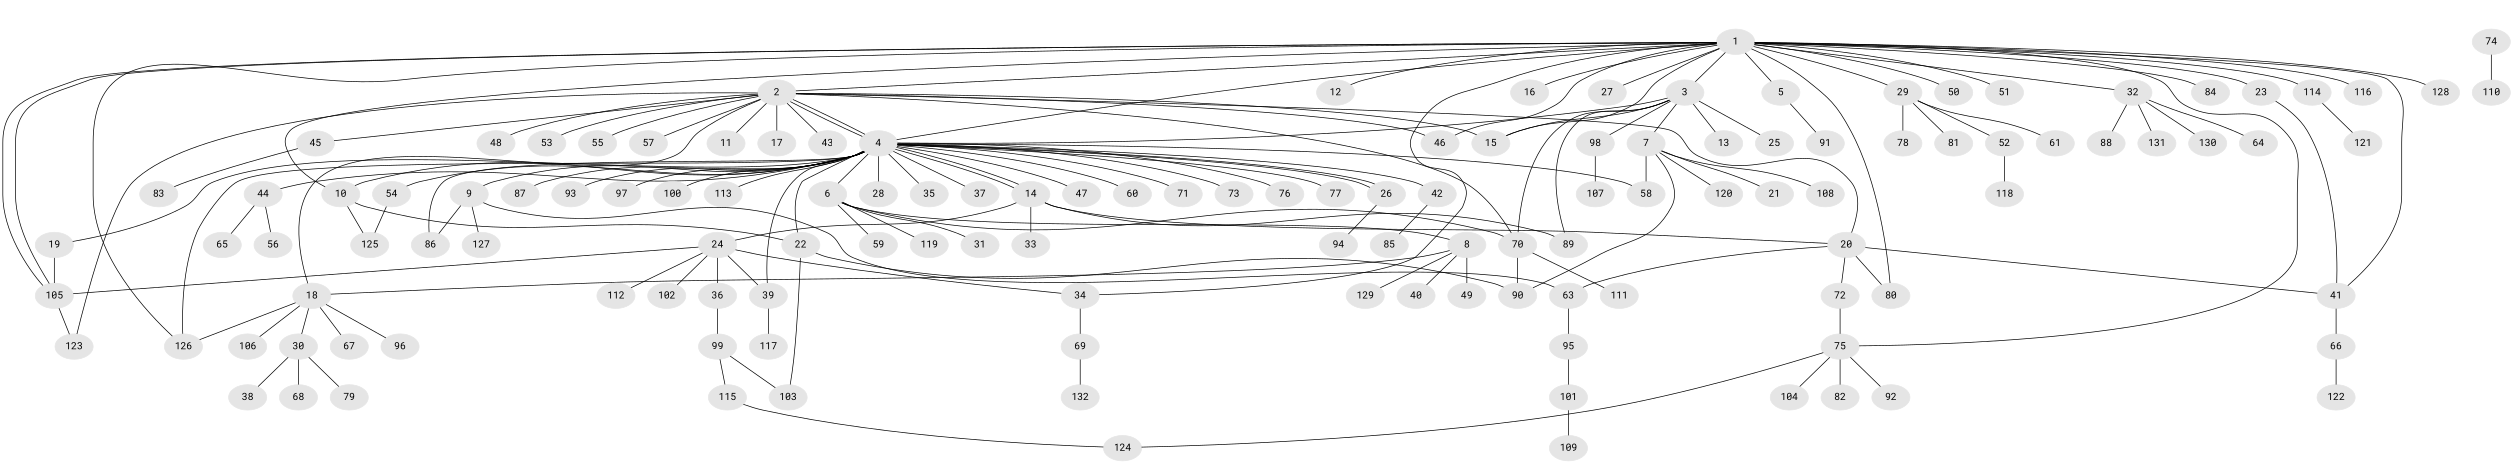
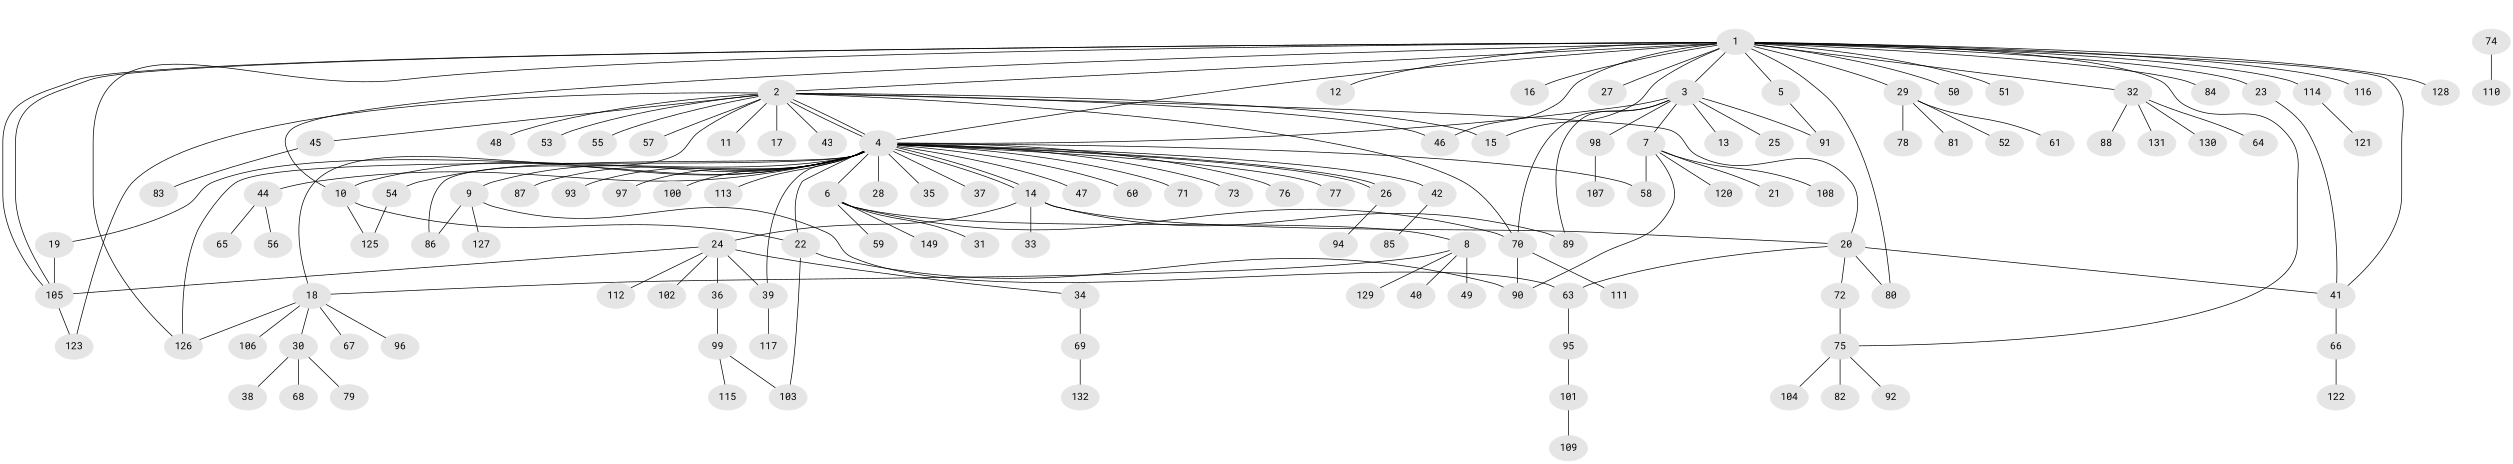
(1588, 118) -> (1757, 115)
(1451, 171) -> none
(2004, 194) -> none
(929, 245) -> (929, 245)
(1123, 448) -> none
